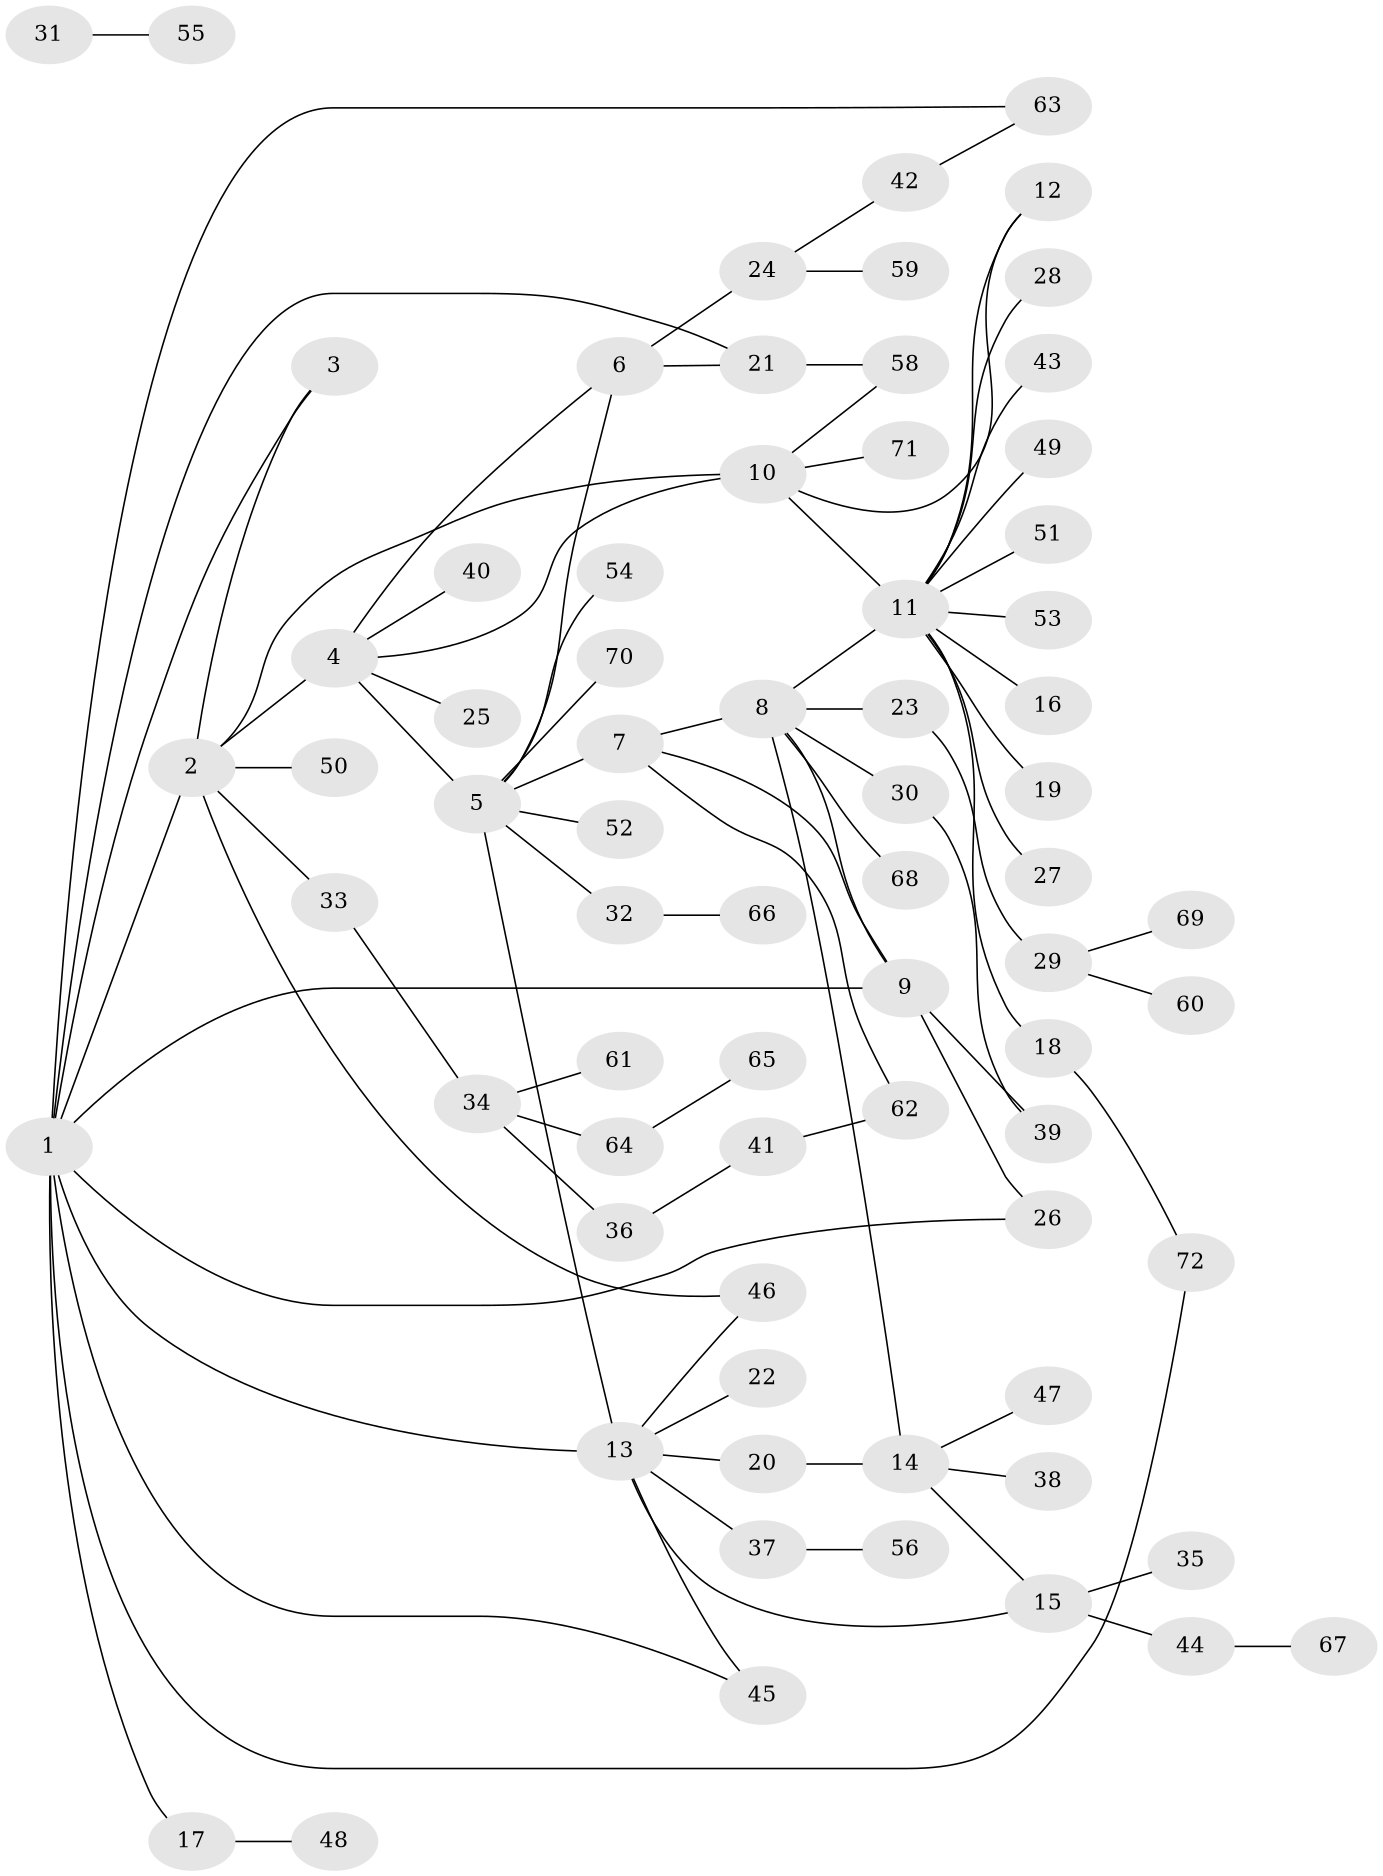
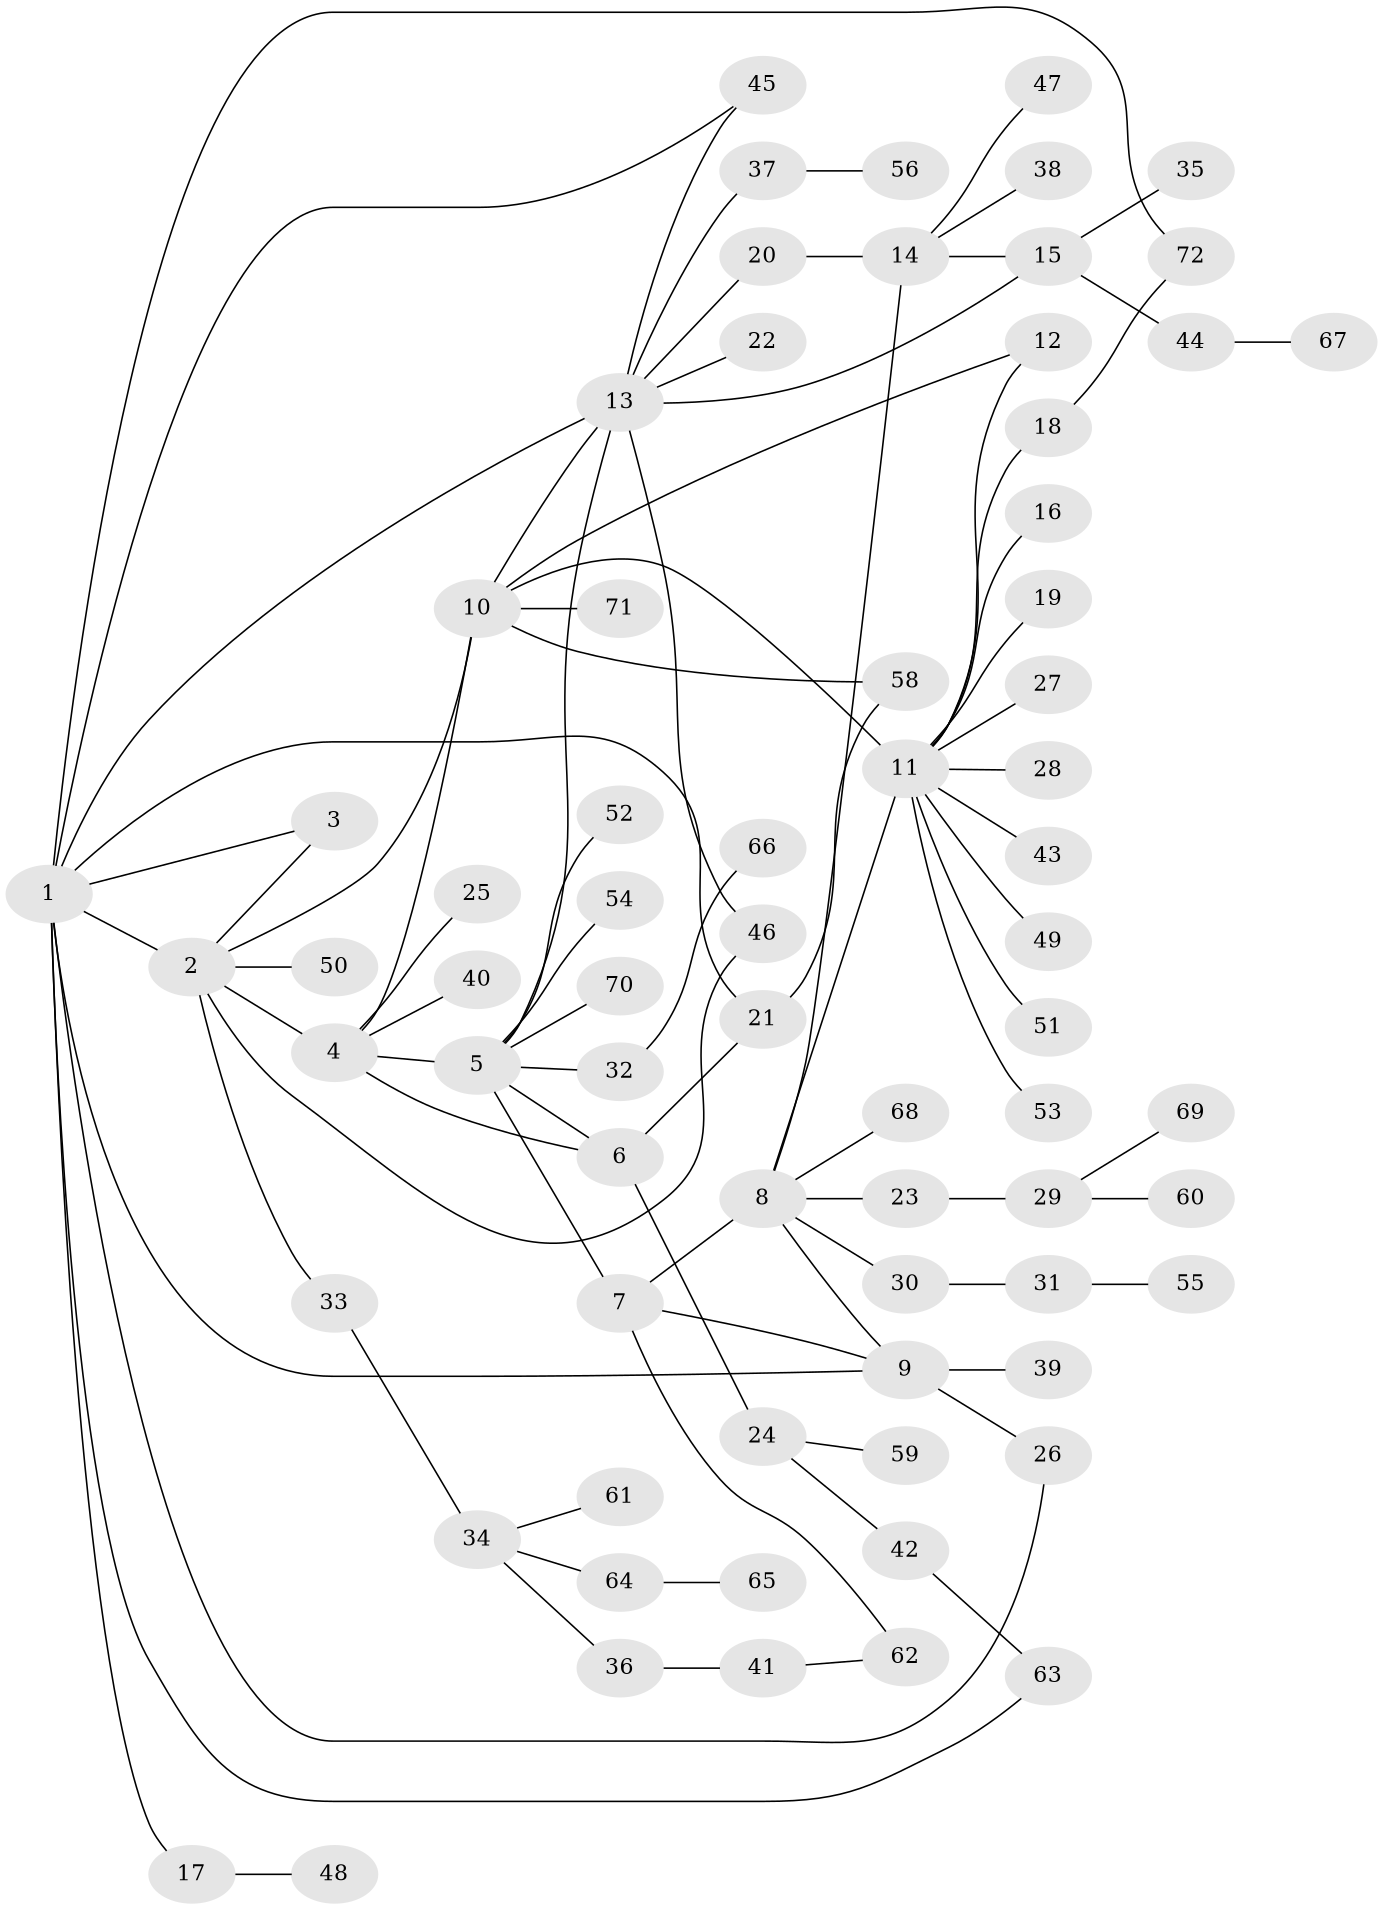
none -> (543, 503)
(977, 964) -> (977, 1284)
